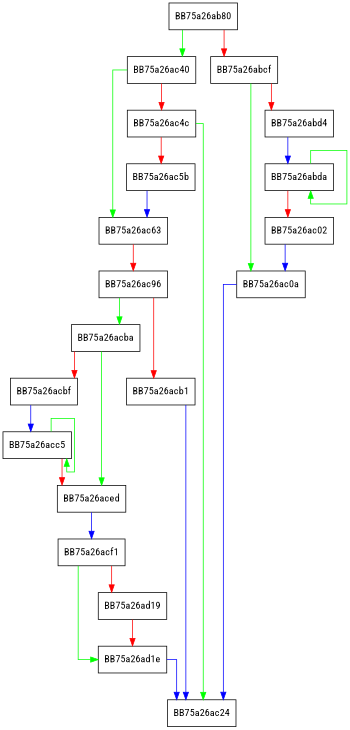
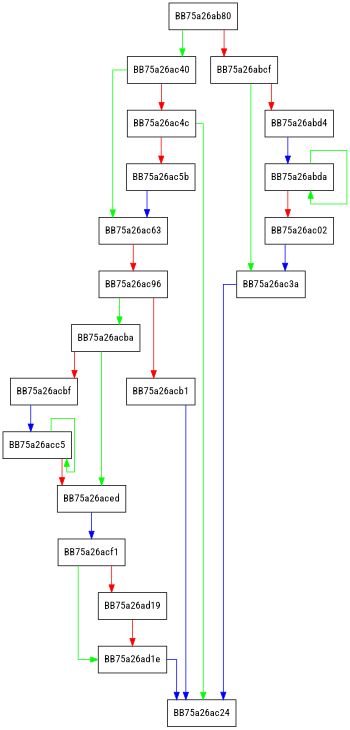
(271, 284) -> (271, 284)
